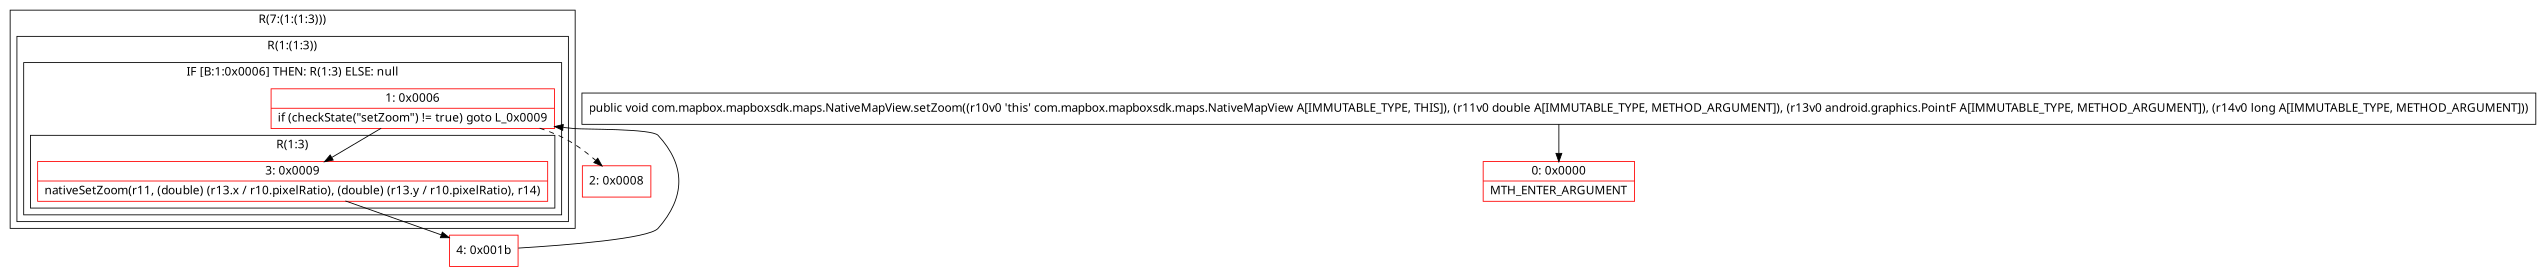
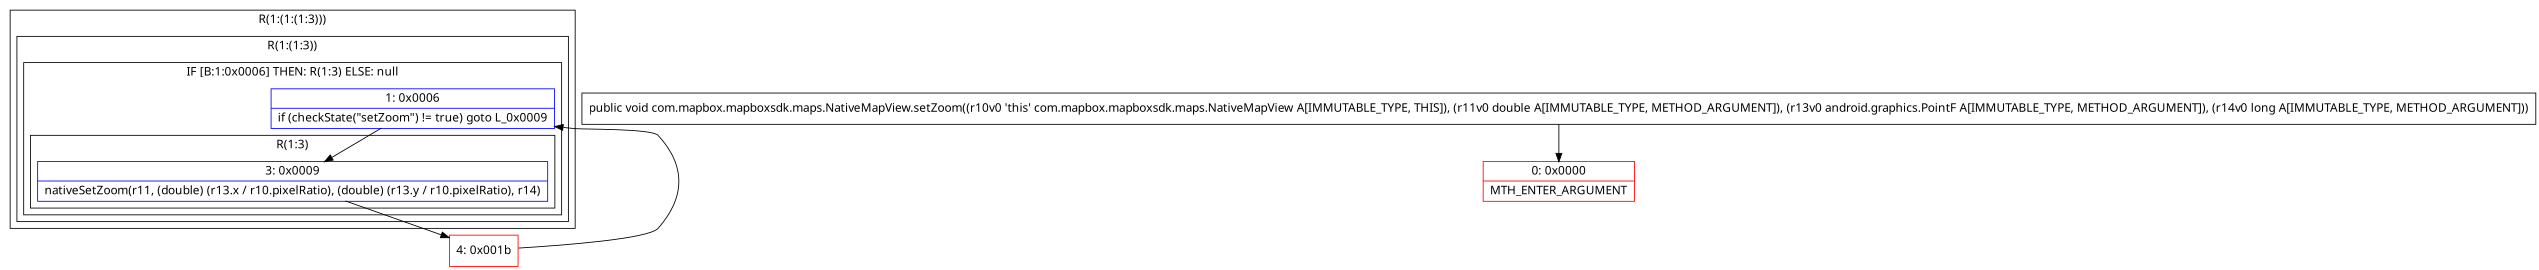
(293, 20) -> (293, 20)
(413, 109) -> (413, 109)
(293, 181) -> (293, 181)
(617, 181) -> none
